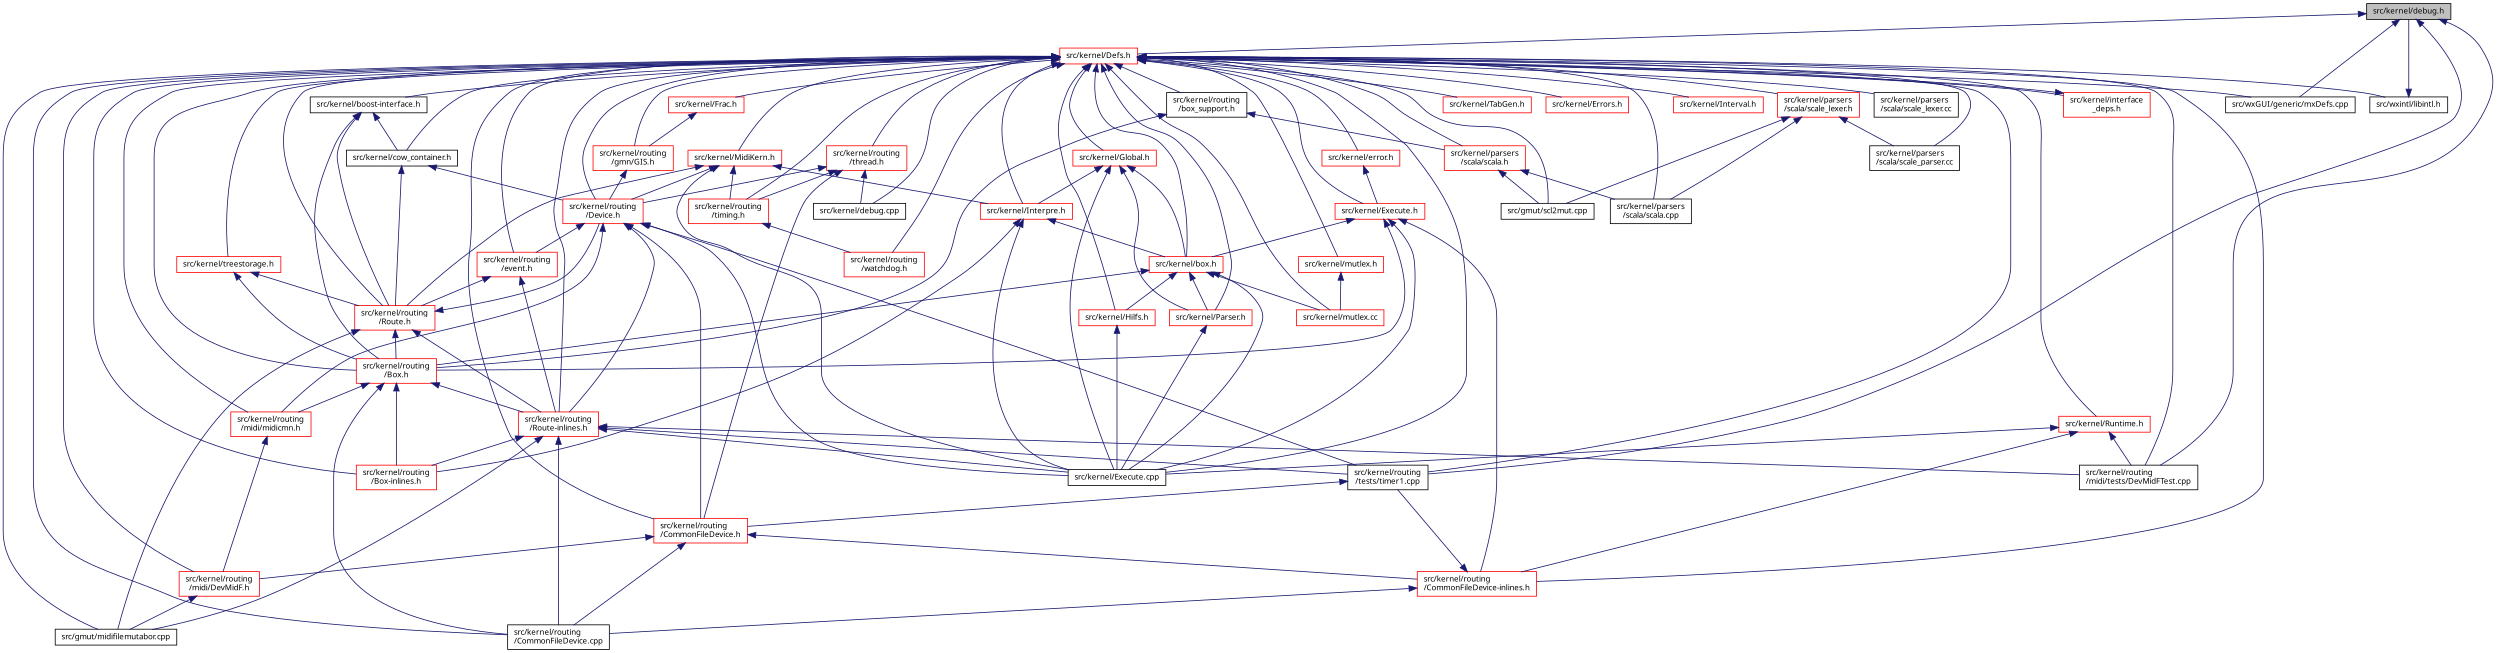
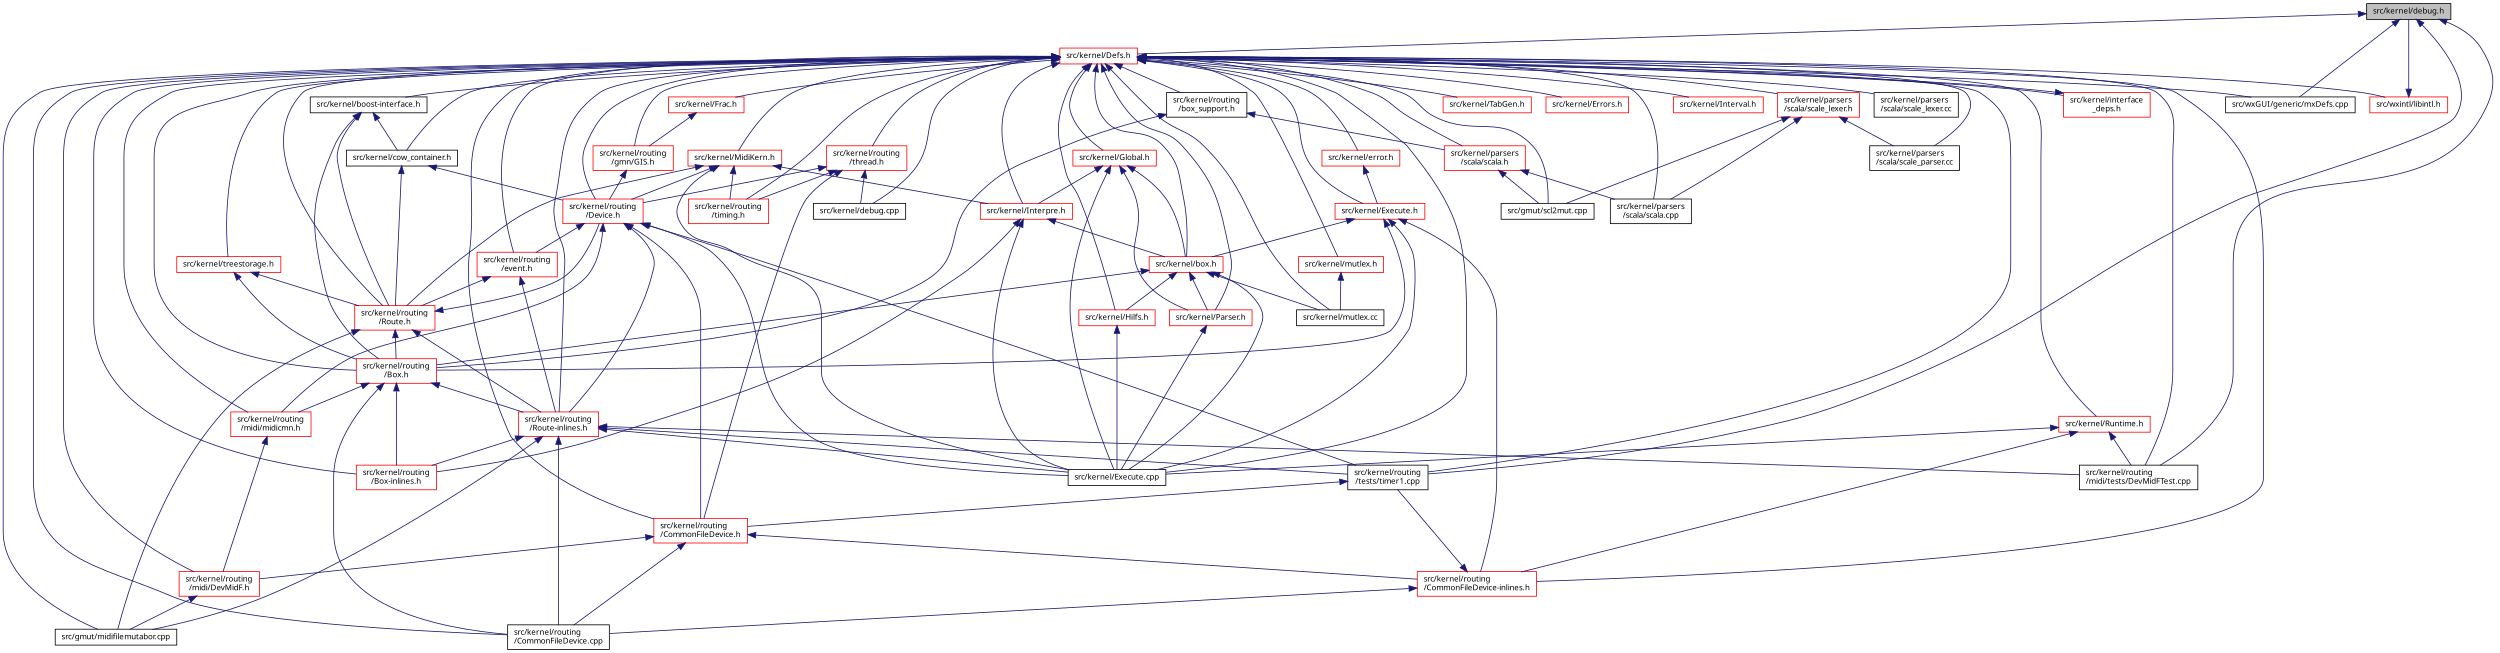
(2409, 105) -> (2409, 105)
(884, 265) -> none
(1340, 318) -> (1340, 318)
